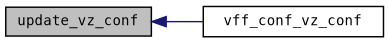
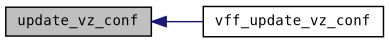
(293, 22) -> (293, 22)
